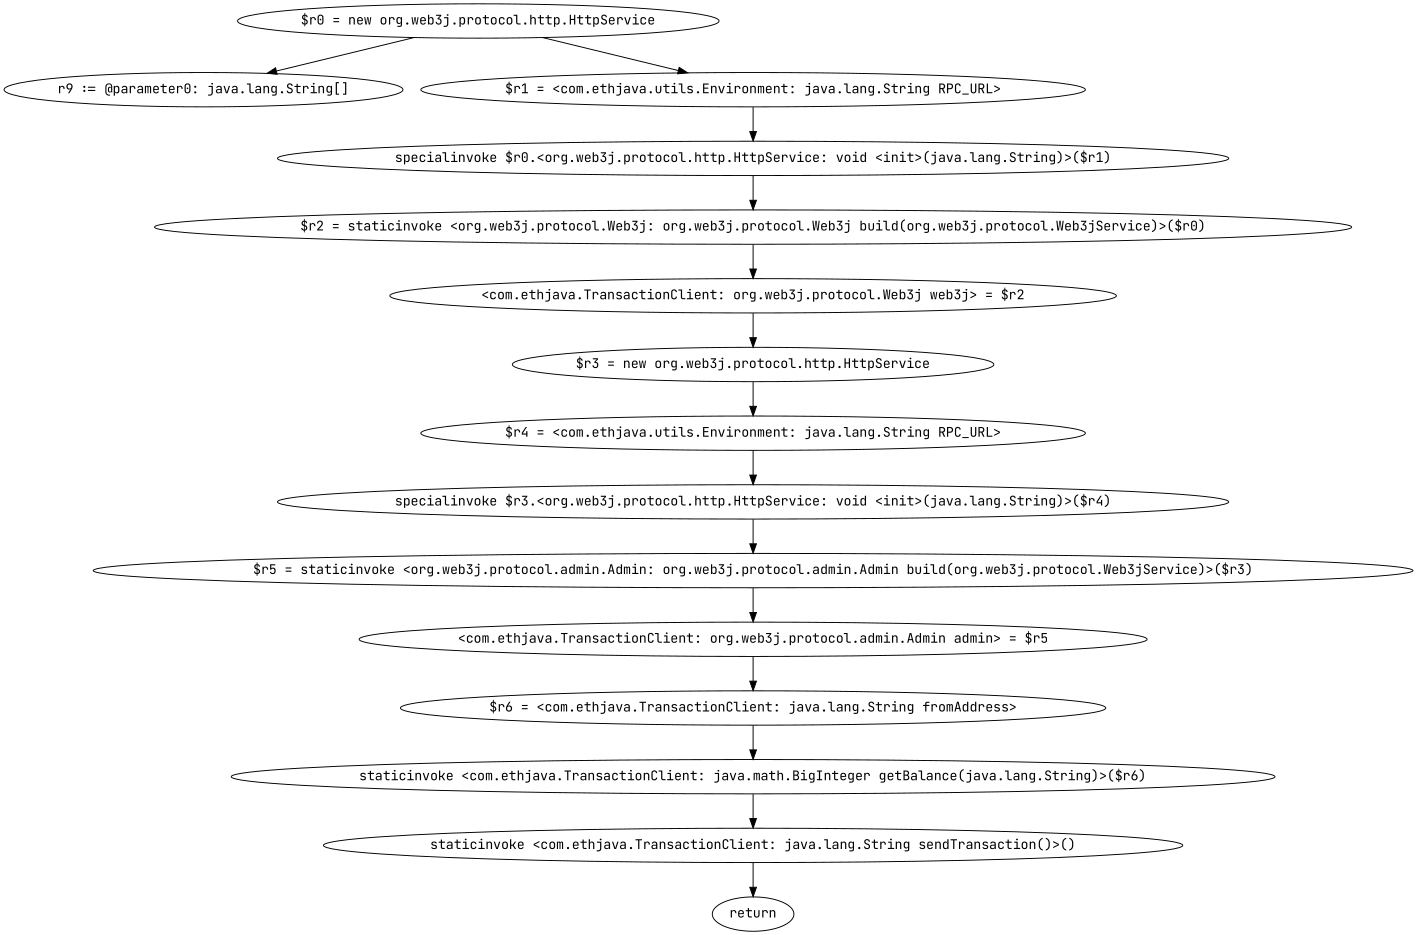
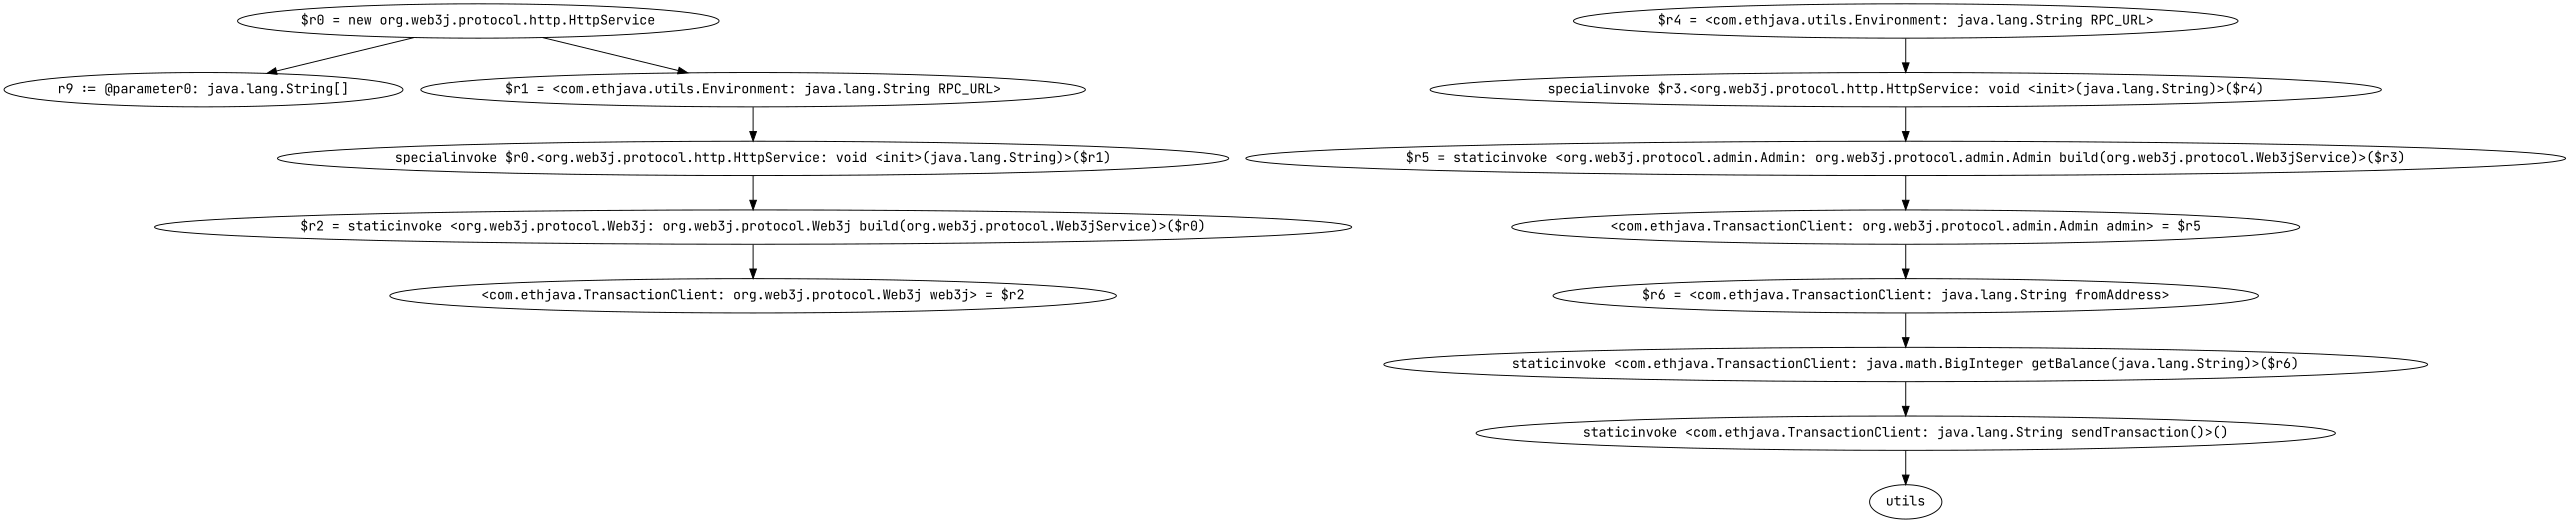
(753, 364) -> none
(753, 914) -> (1906, 502)
